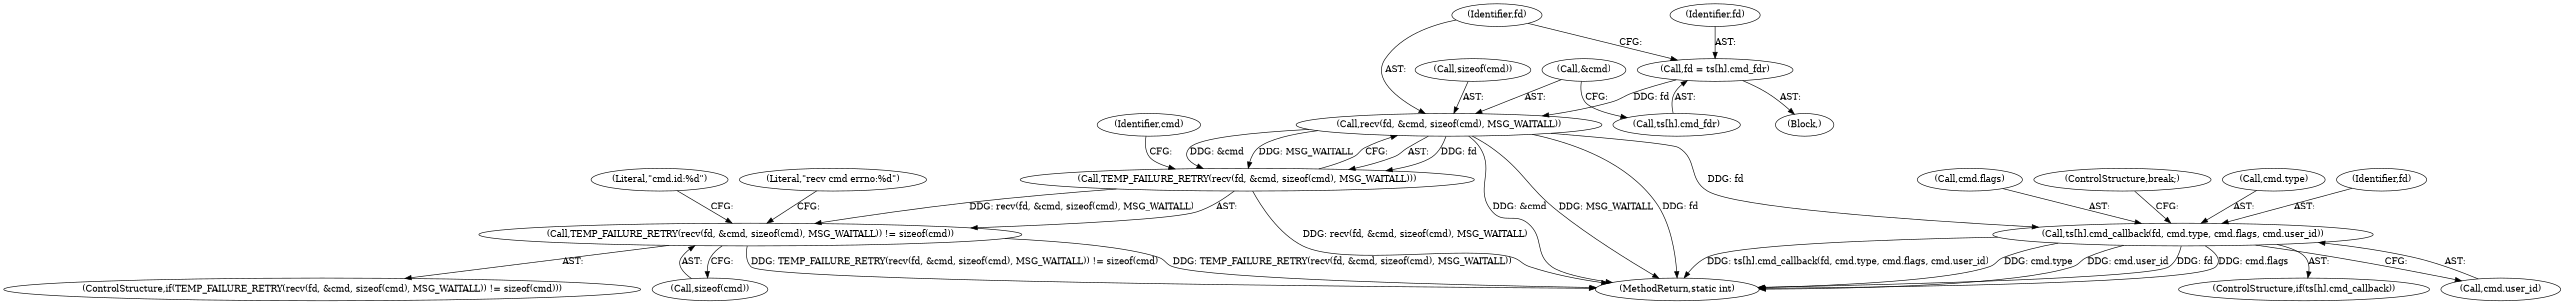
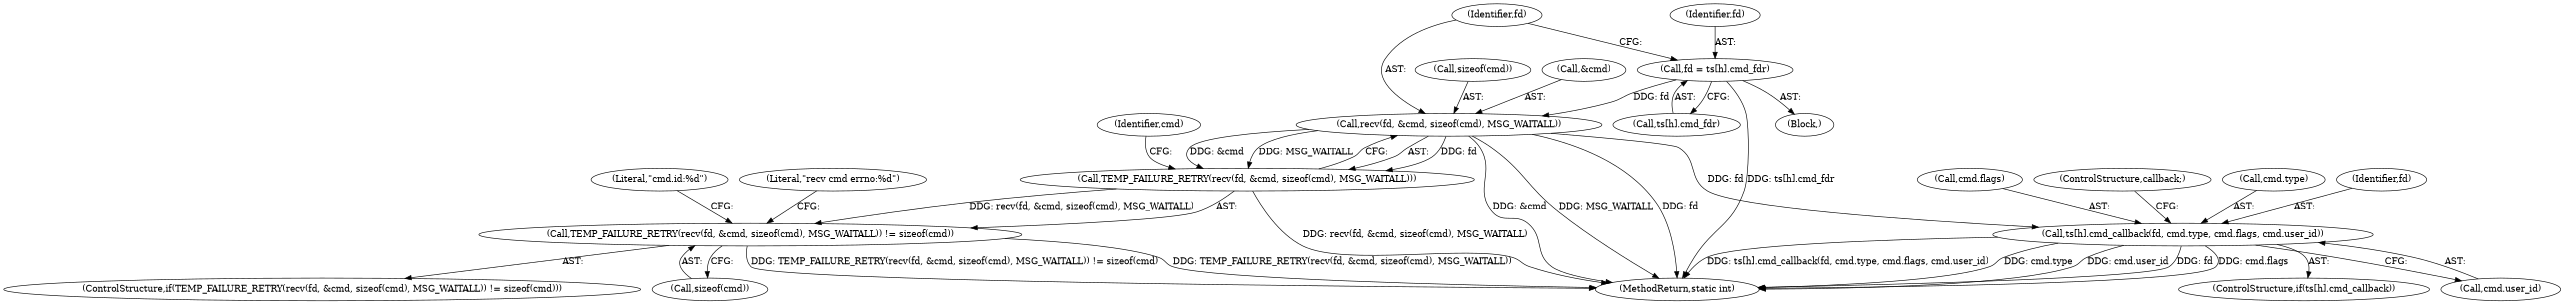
(1587, 104) -> (1705, 96)
(2122, 180) -> (2122, 180)
none -> (1746, 184)
